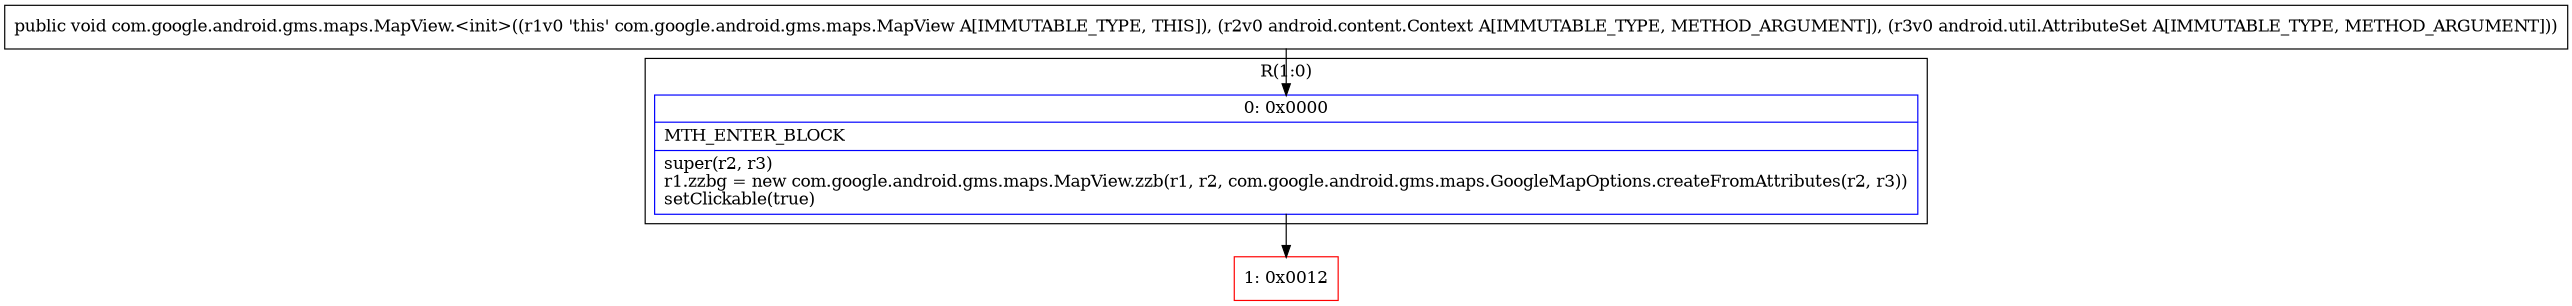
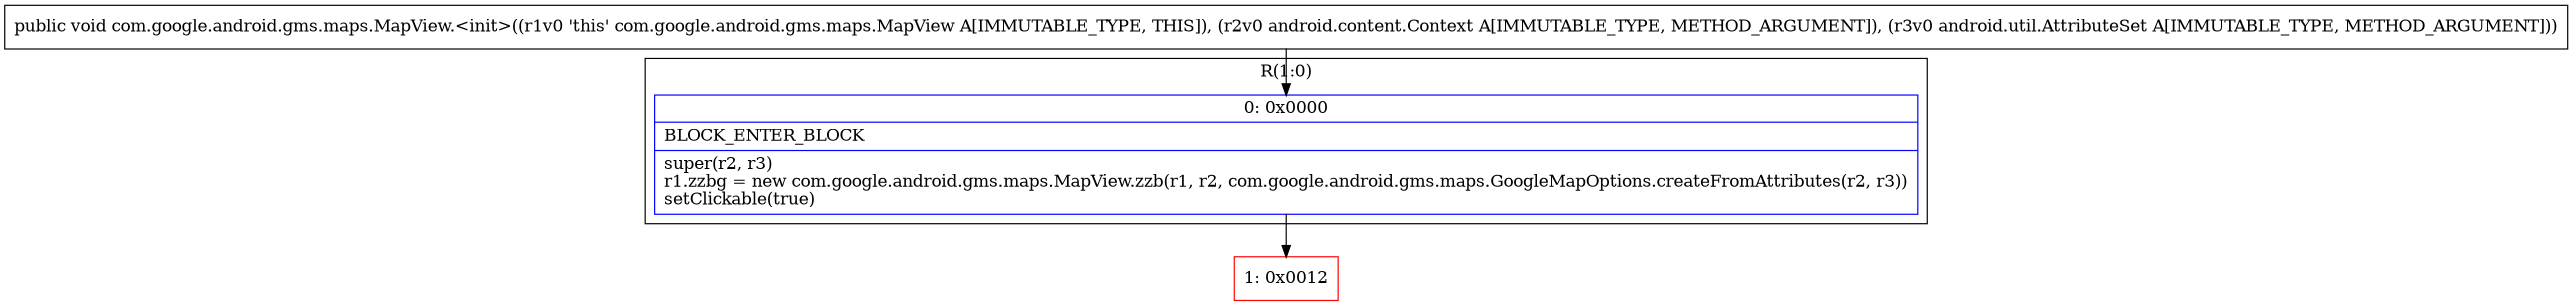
(755, 136) -> (764, 136)
